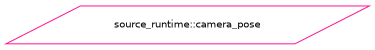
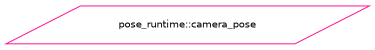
(188, 25) -> (188, 25)
